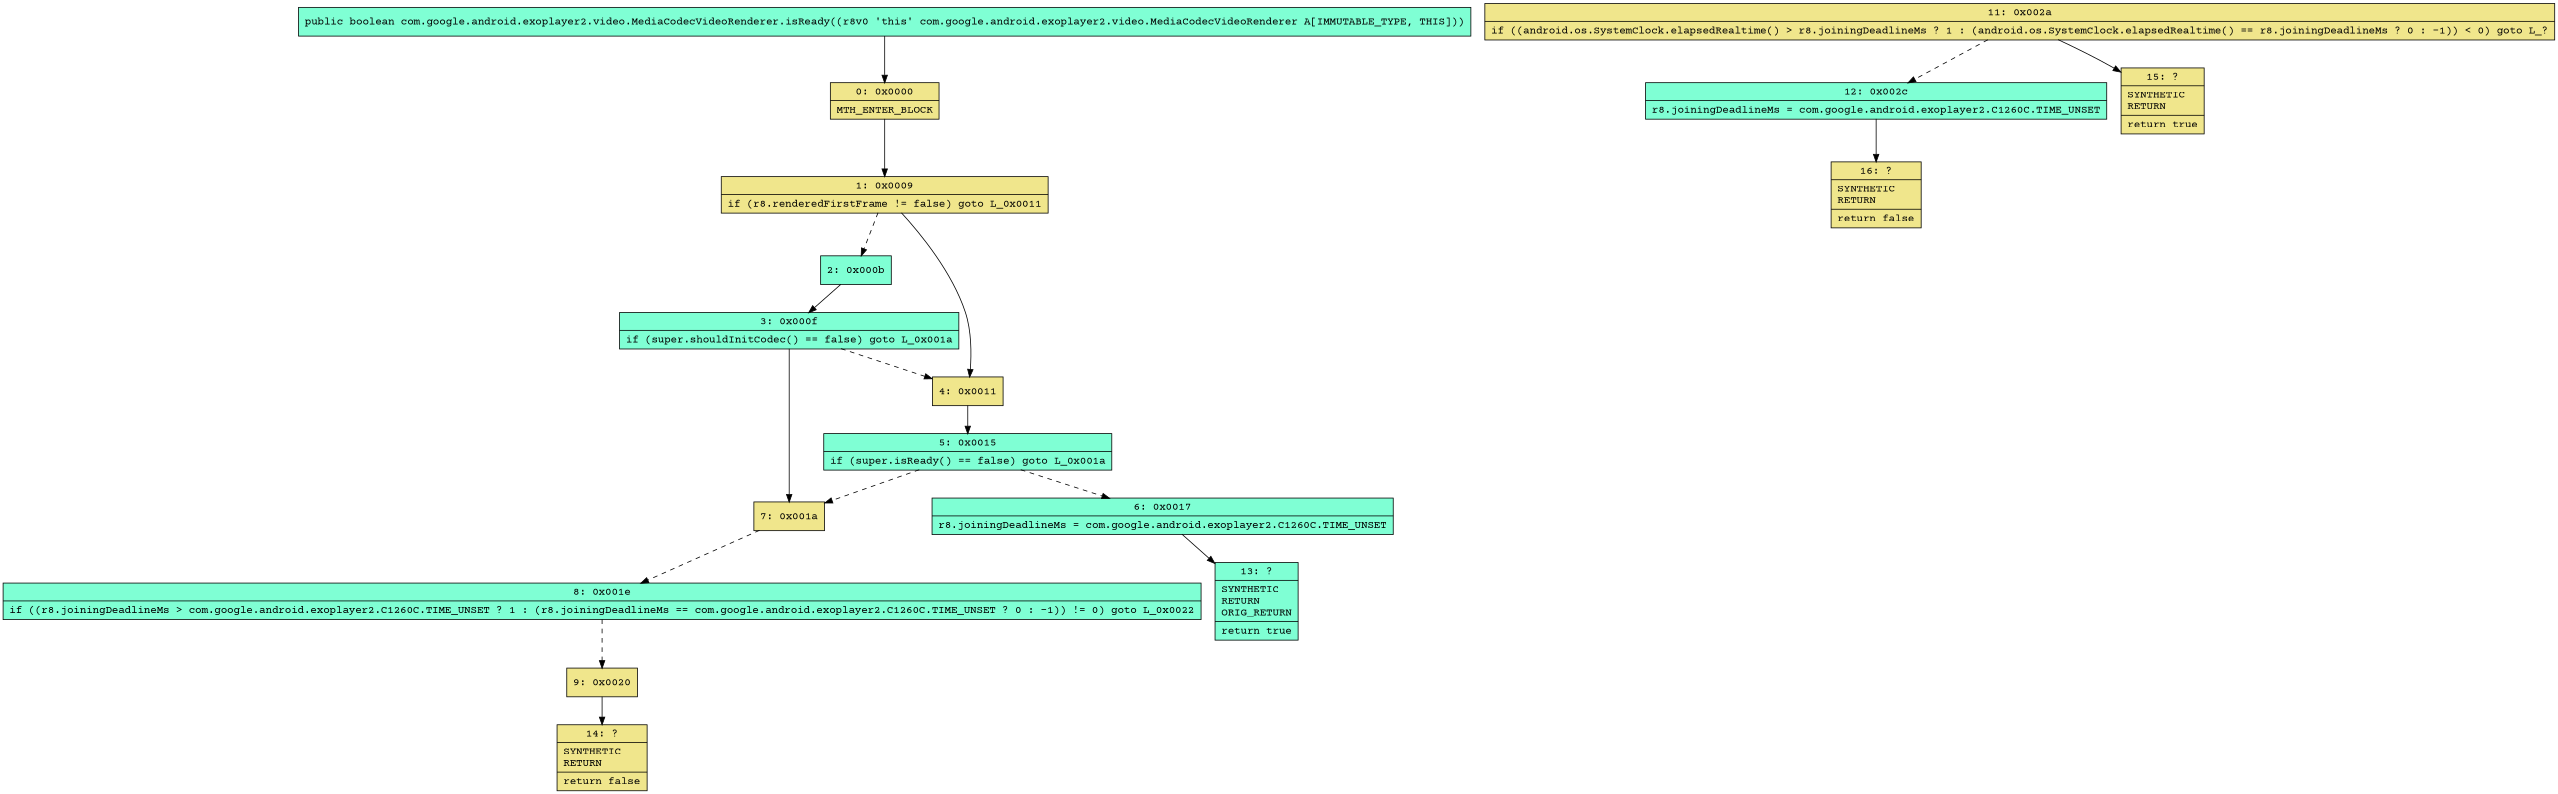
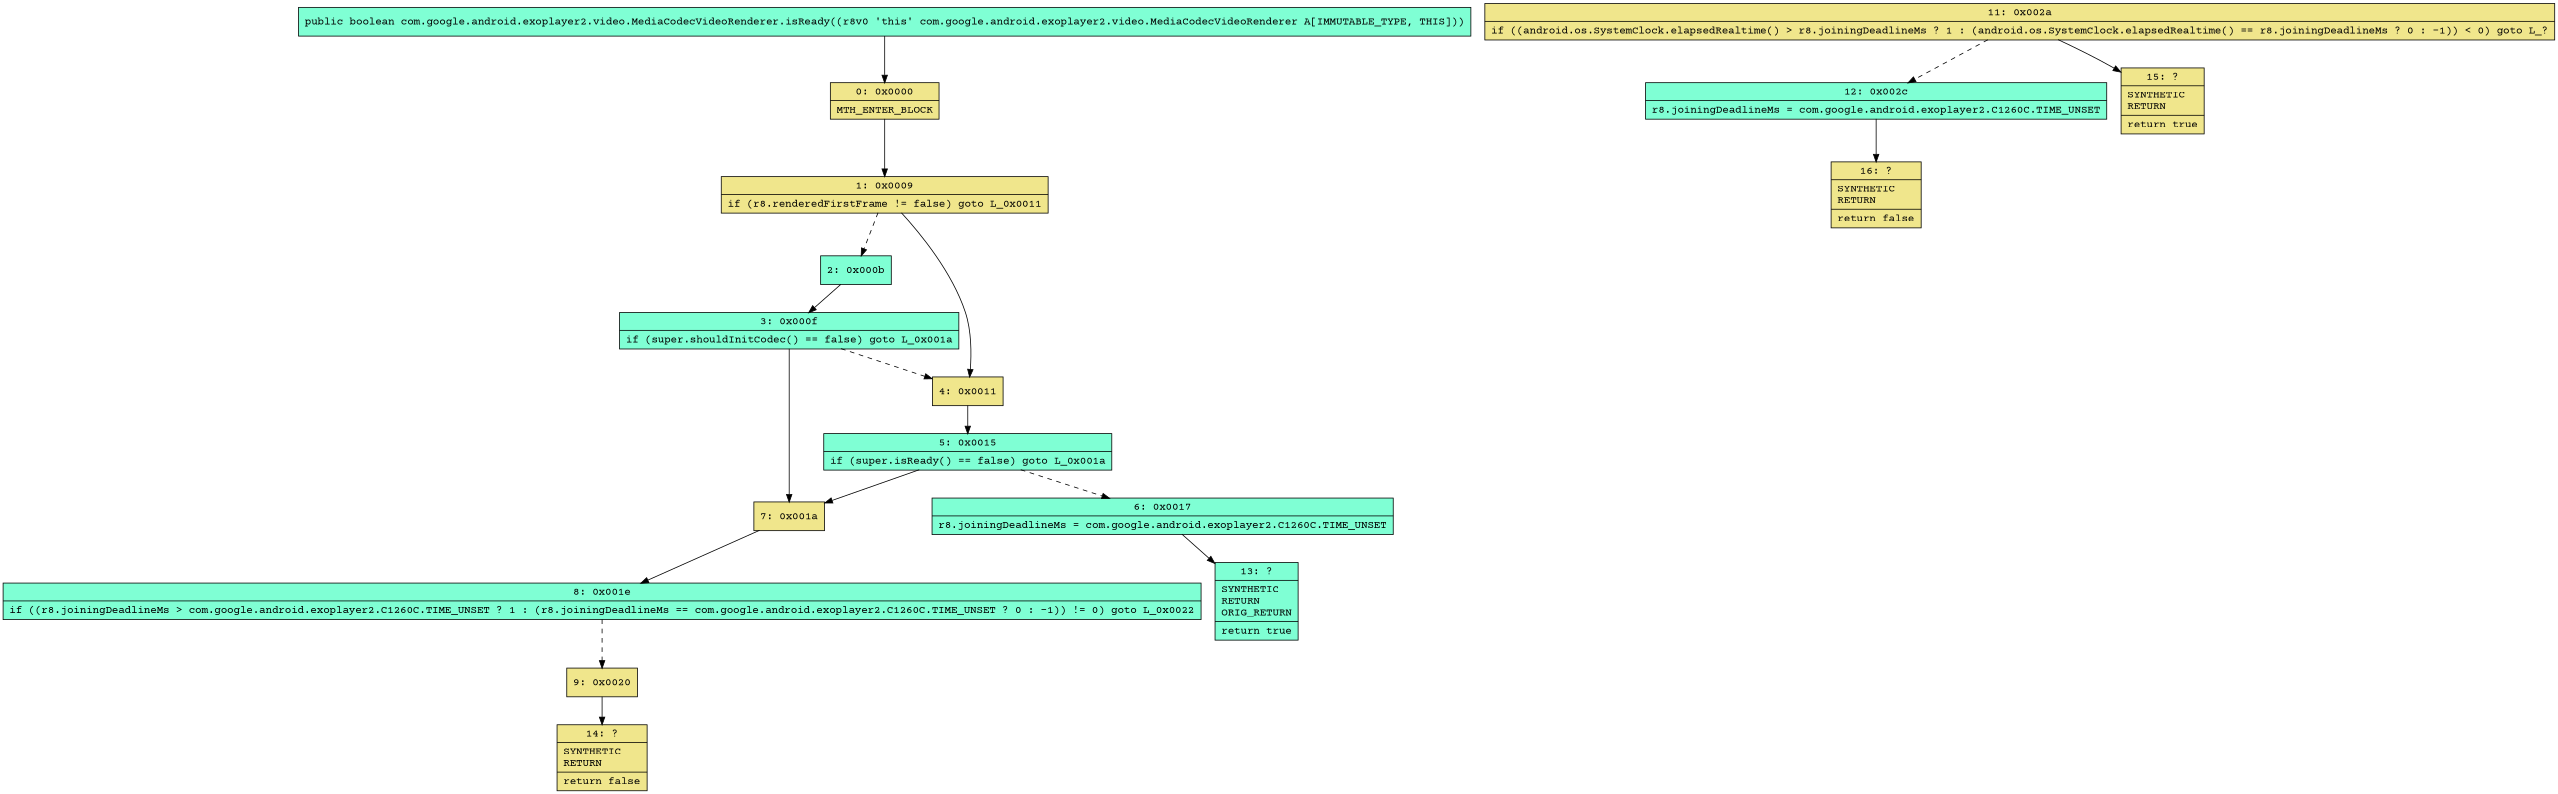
(876, 485) -> (876, 485)
(704, 555) -> (704, 555)
